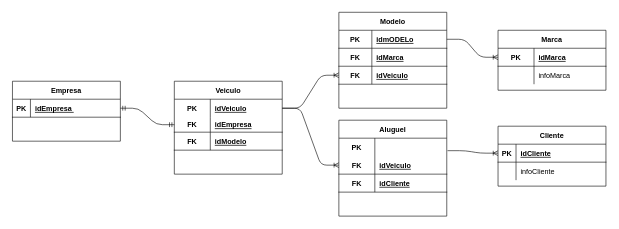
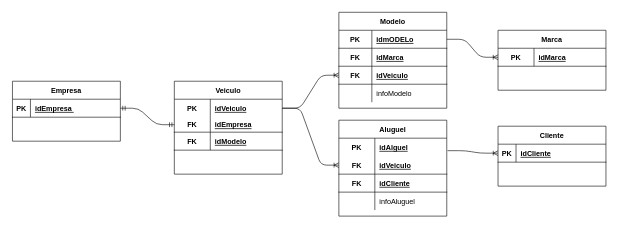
(570, 75) -> none
none -> (410, 93)
none -> (411, 147)
(561, 171) -> none
none -> (411, 201)
